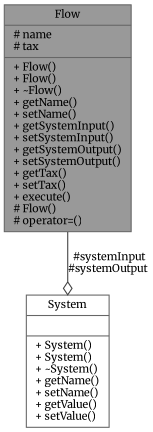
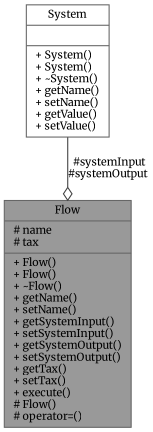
(68, 257) -> (68, 162)
